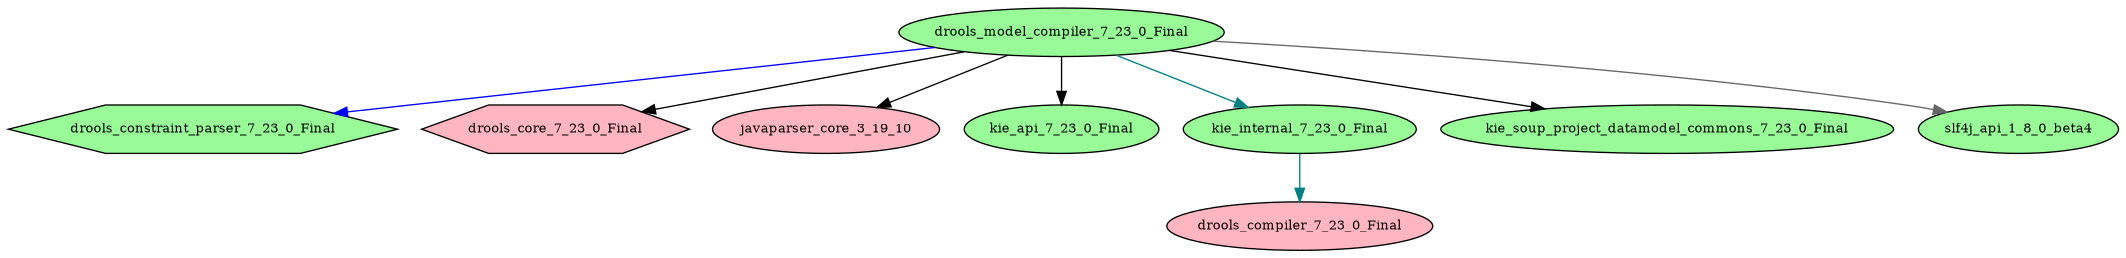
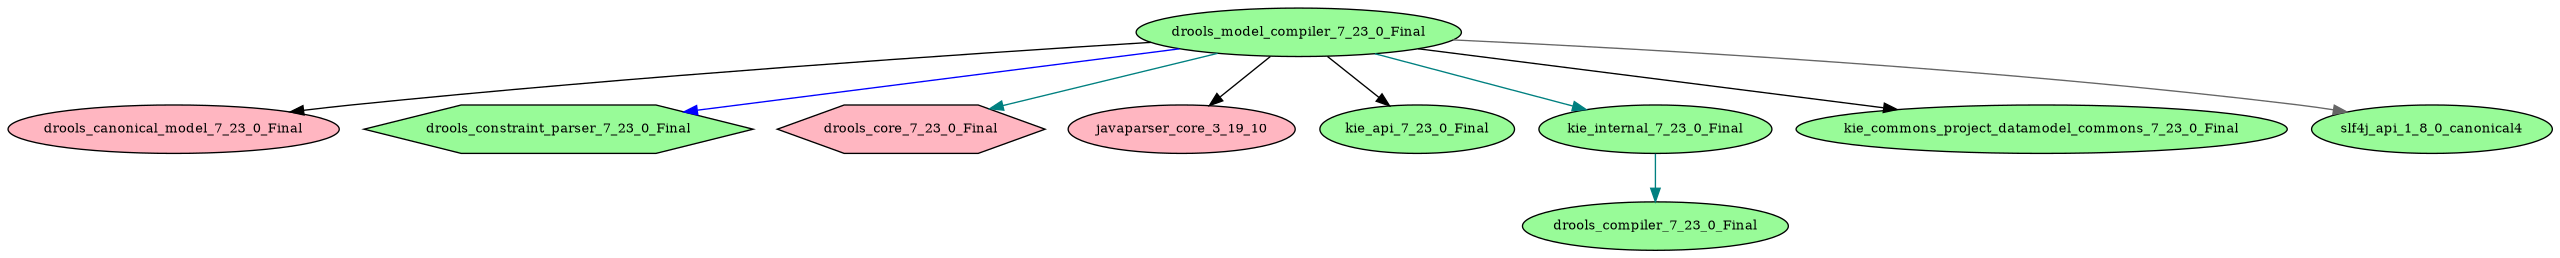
(810, 81) -> (1110, 79)
none -> (174, 129)
(1667, 129) -> (2042, 129)
(2018, 129) -> (2432, 129)
(1300, 226) -> (1655, 226)
